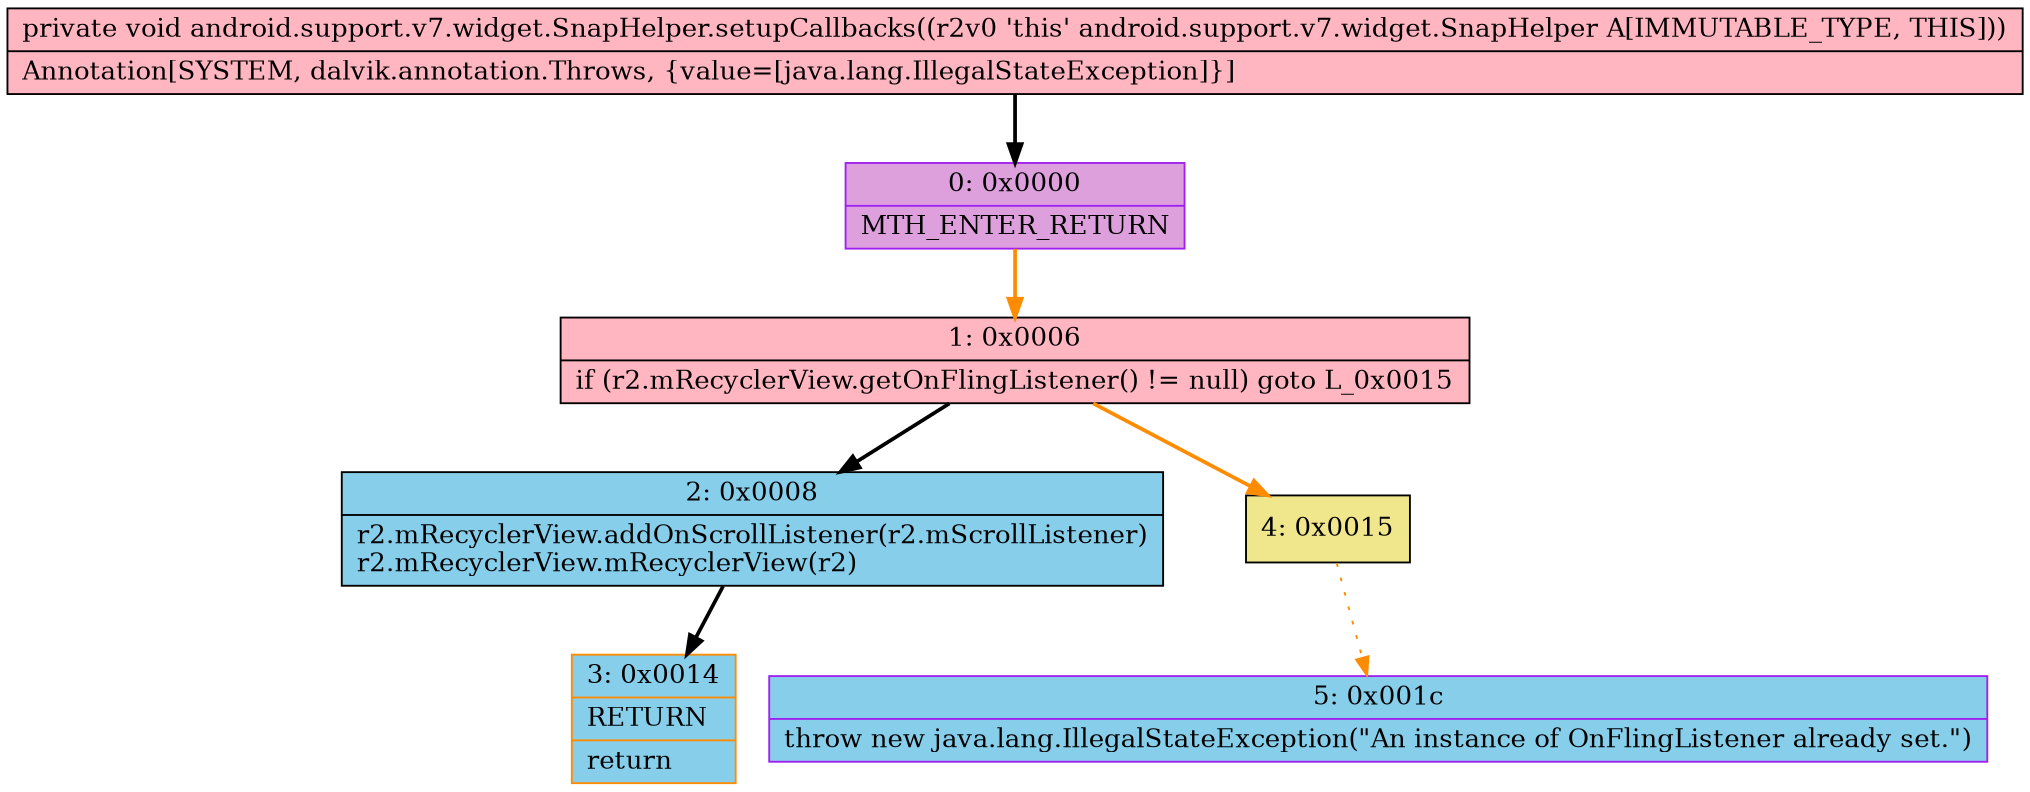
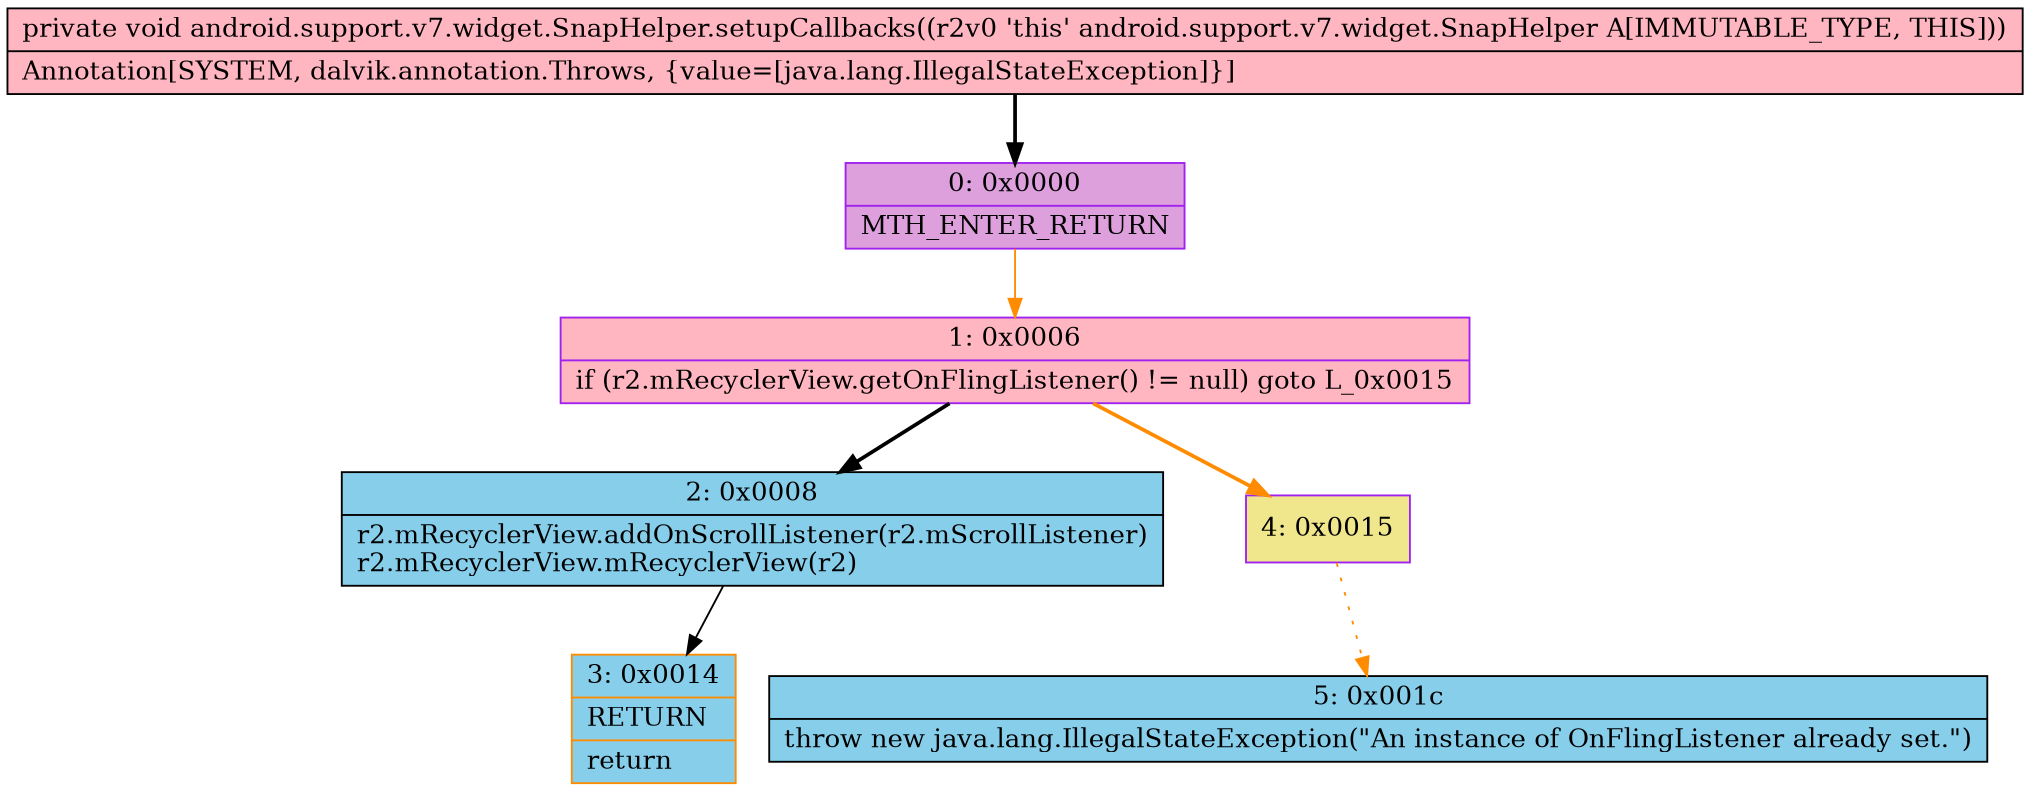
(1015, 274) -> (1015, 274)
(1015, 360) -> (1015, 360)
(1328, 529) -> (1328, 529)
(710, 612) -> (710, 612)
(1378, 719) -> (1378, 719)
